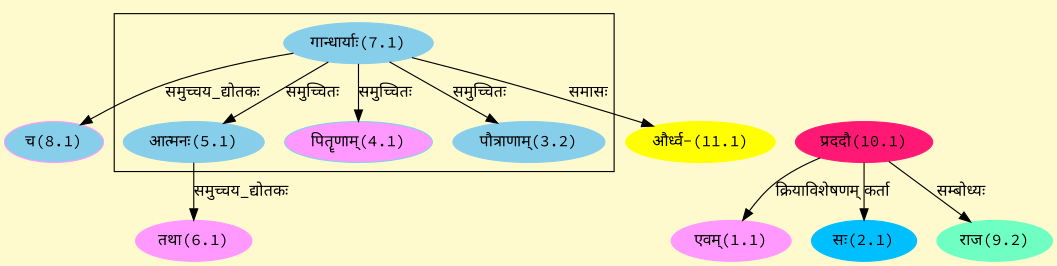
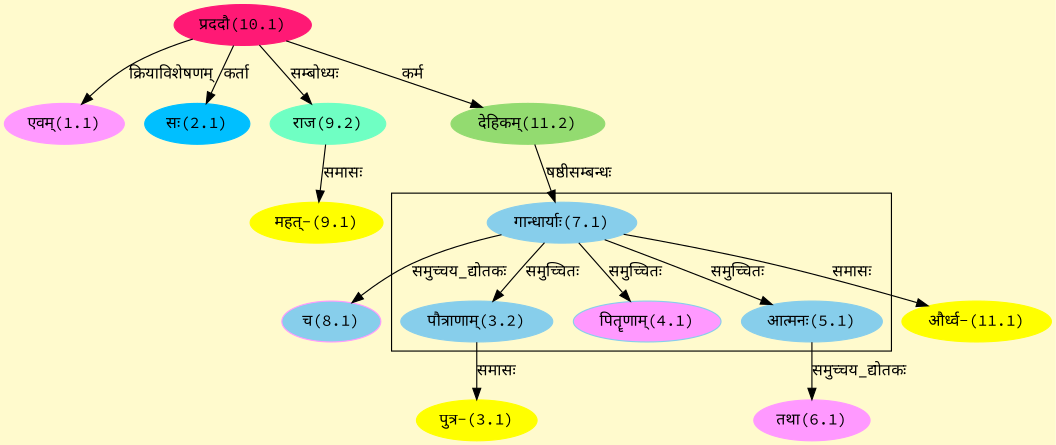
none -> (528, 124)
none -> (317, 223)
none -> (477, 420)
